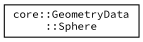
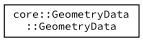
(72, 21) -> (72, 21)
